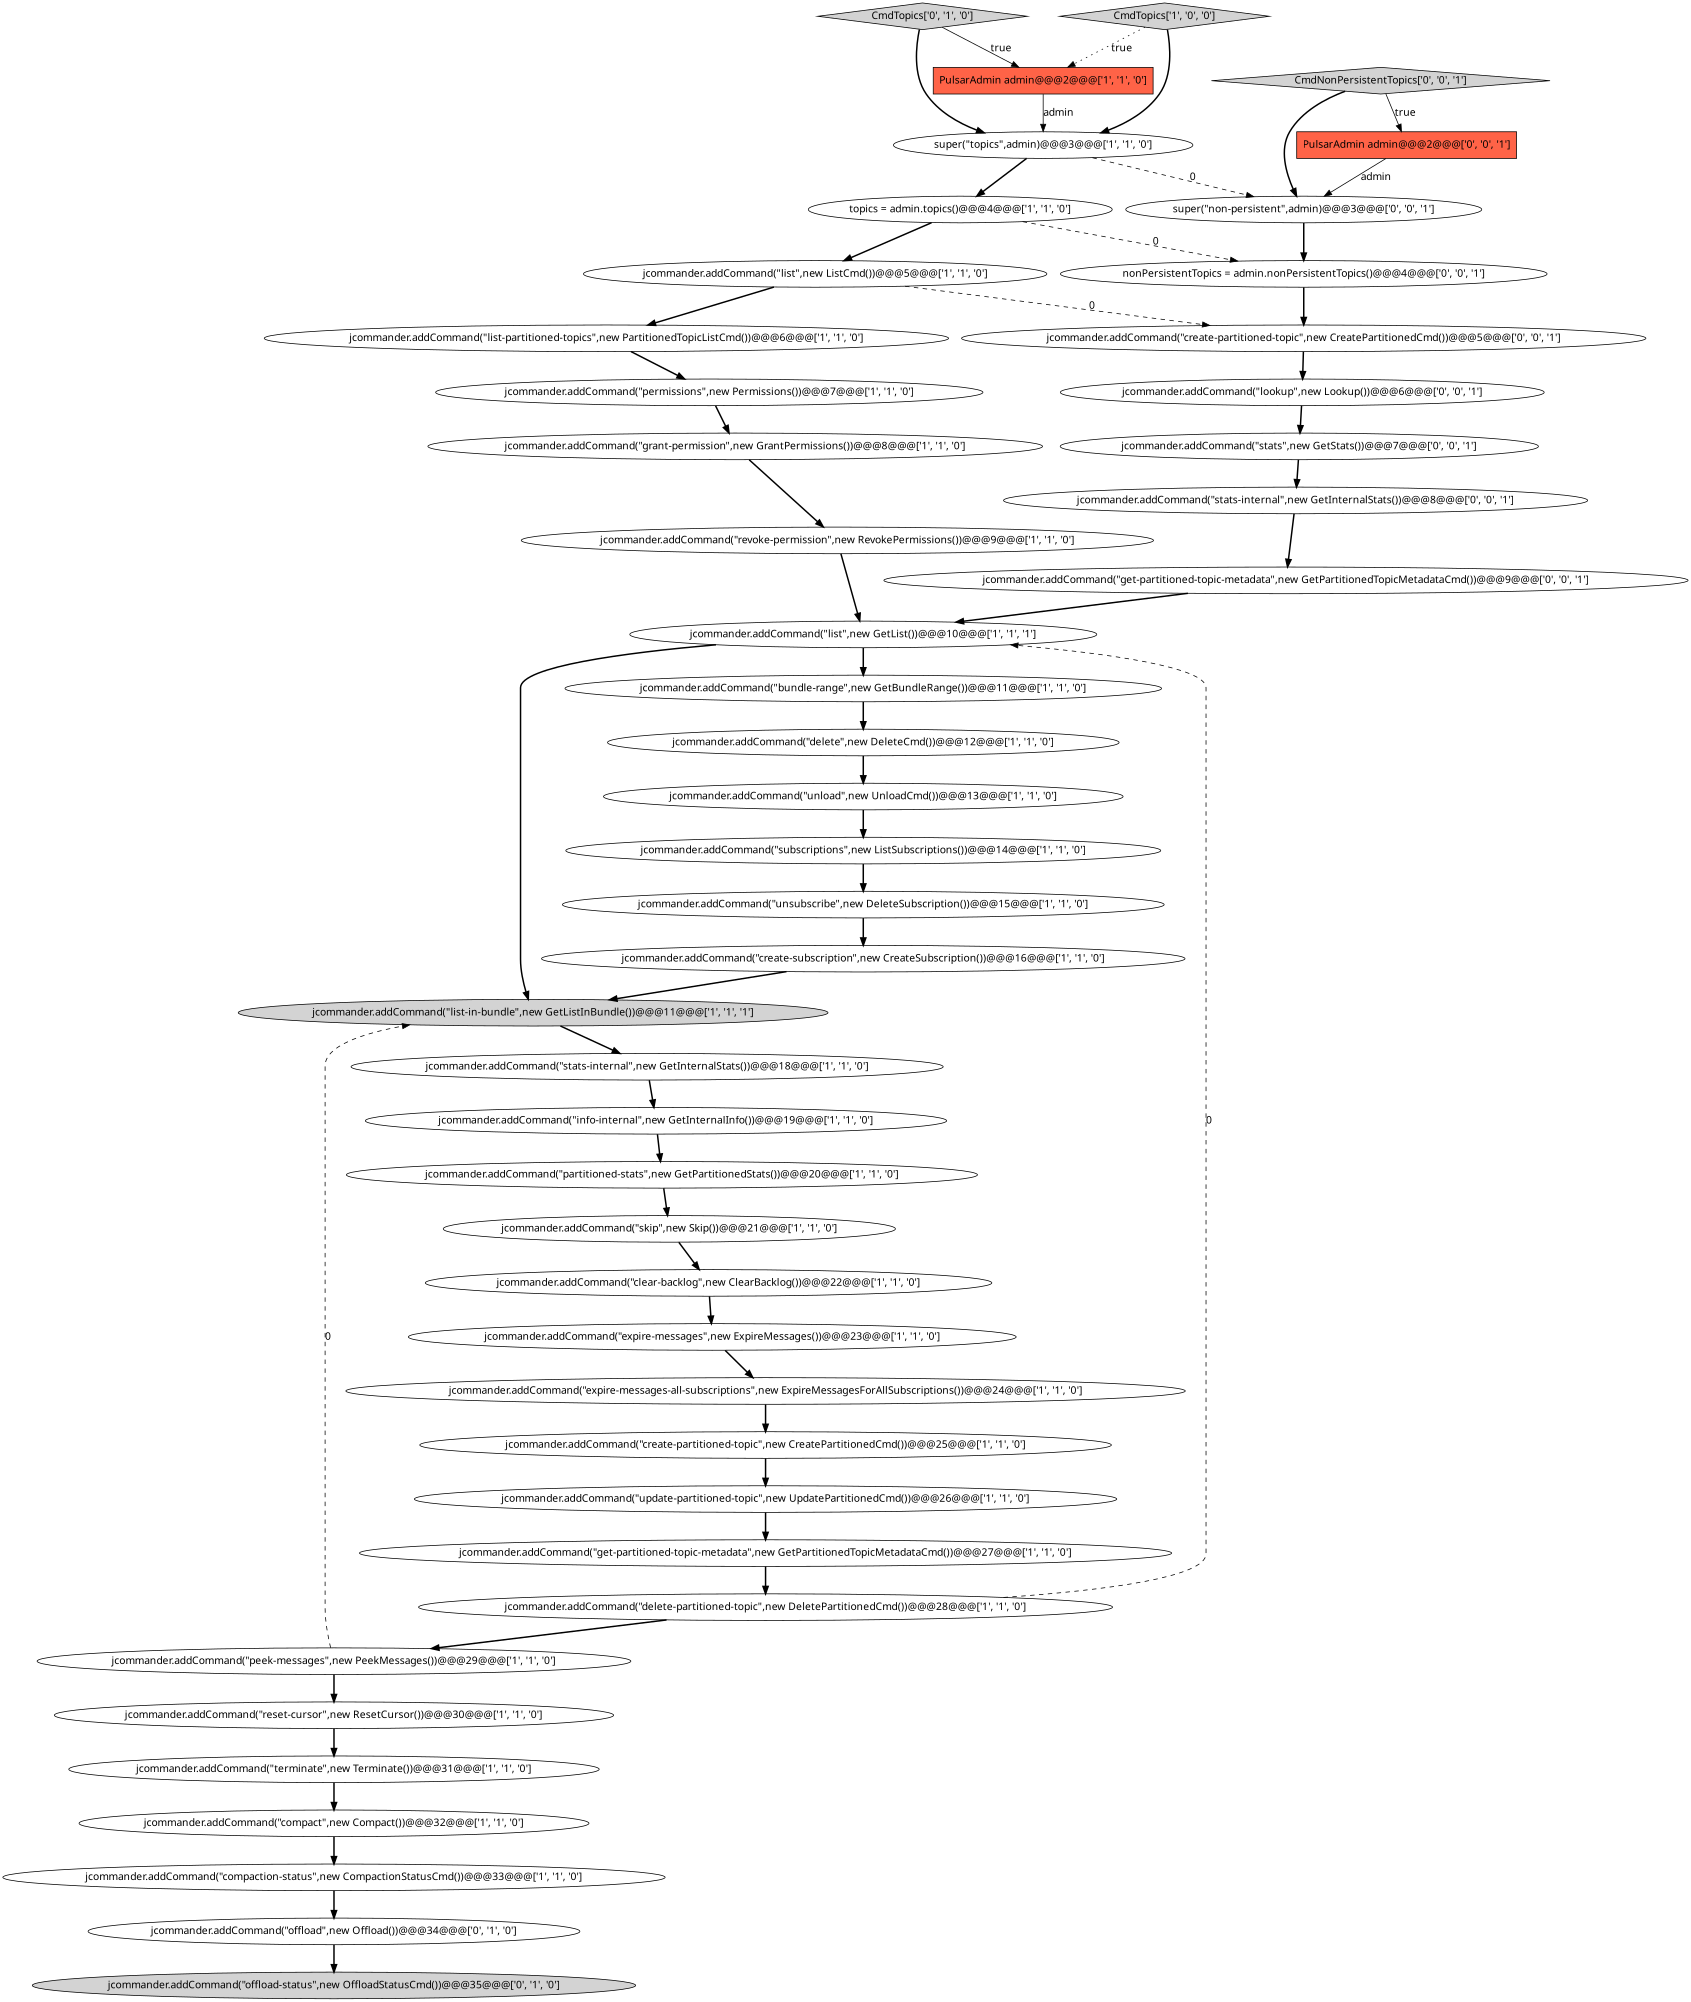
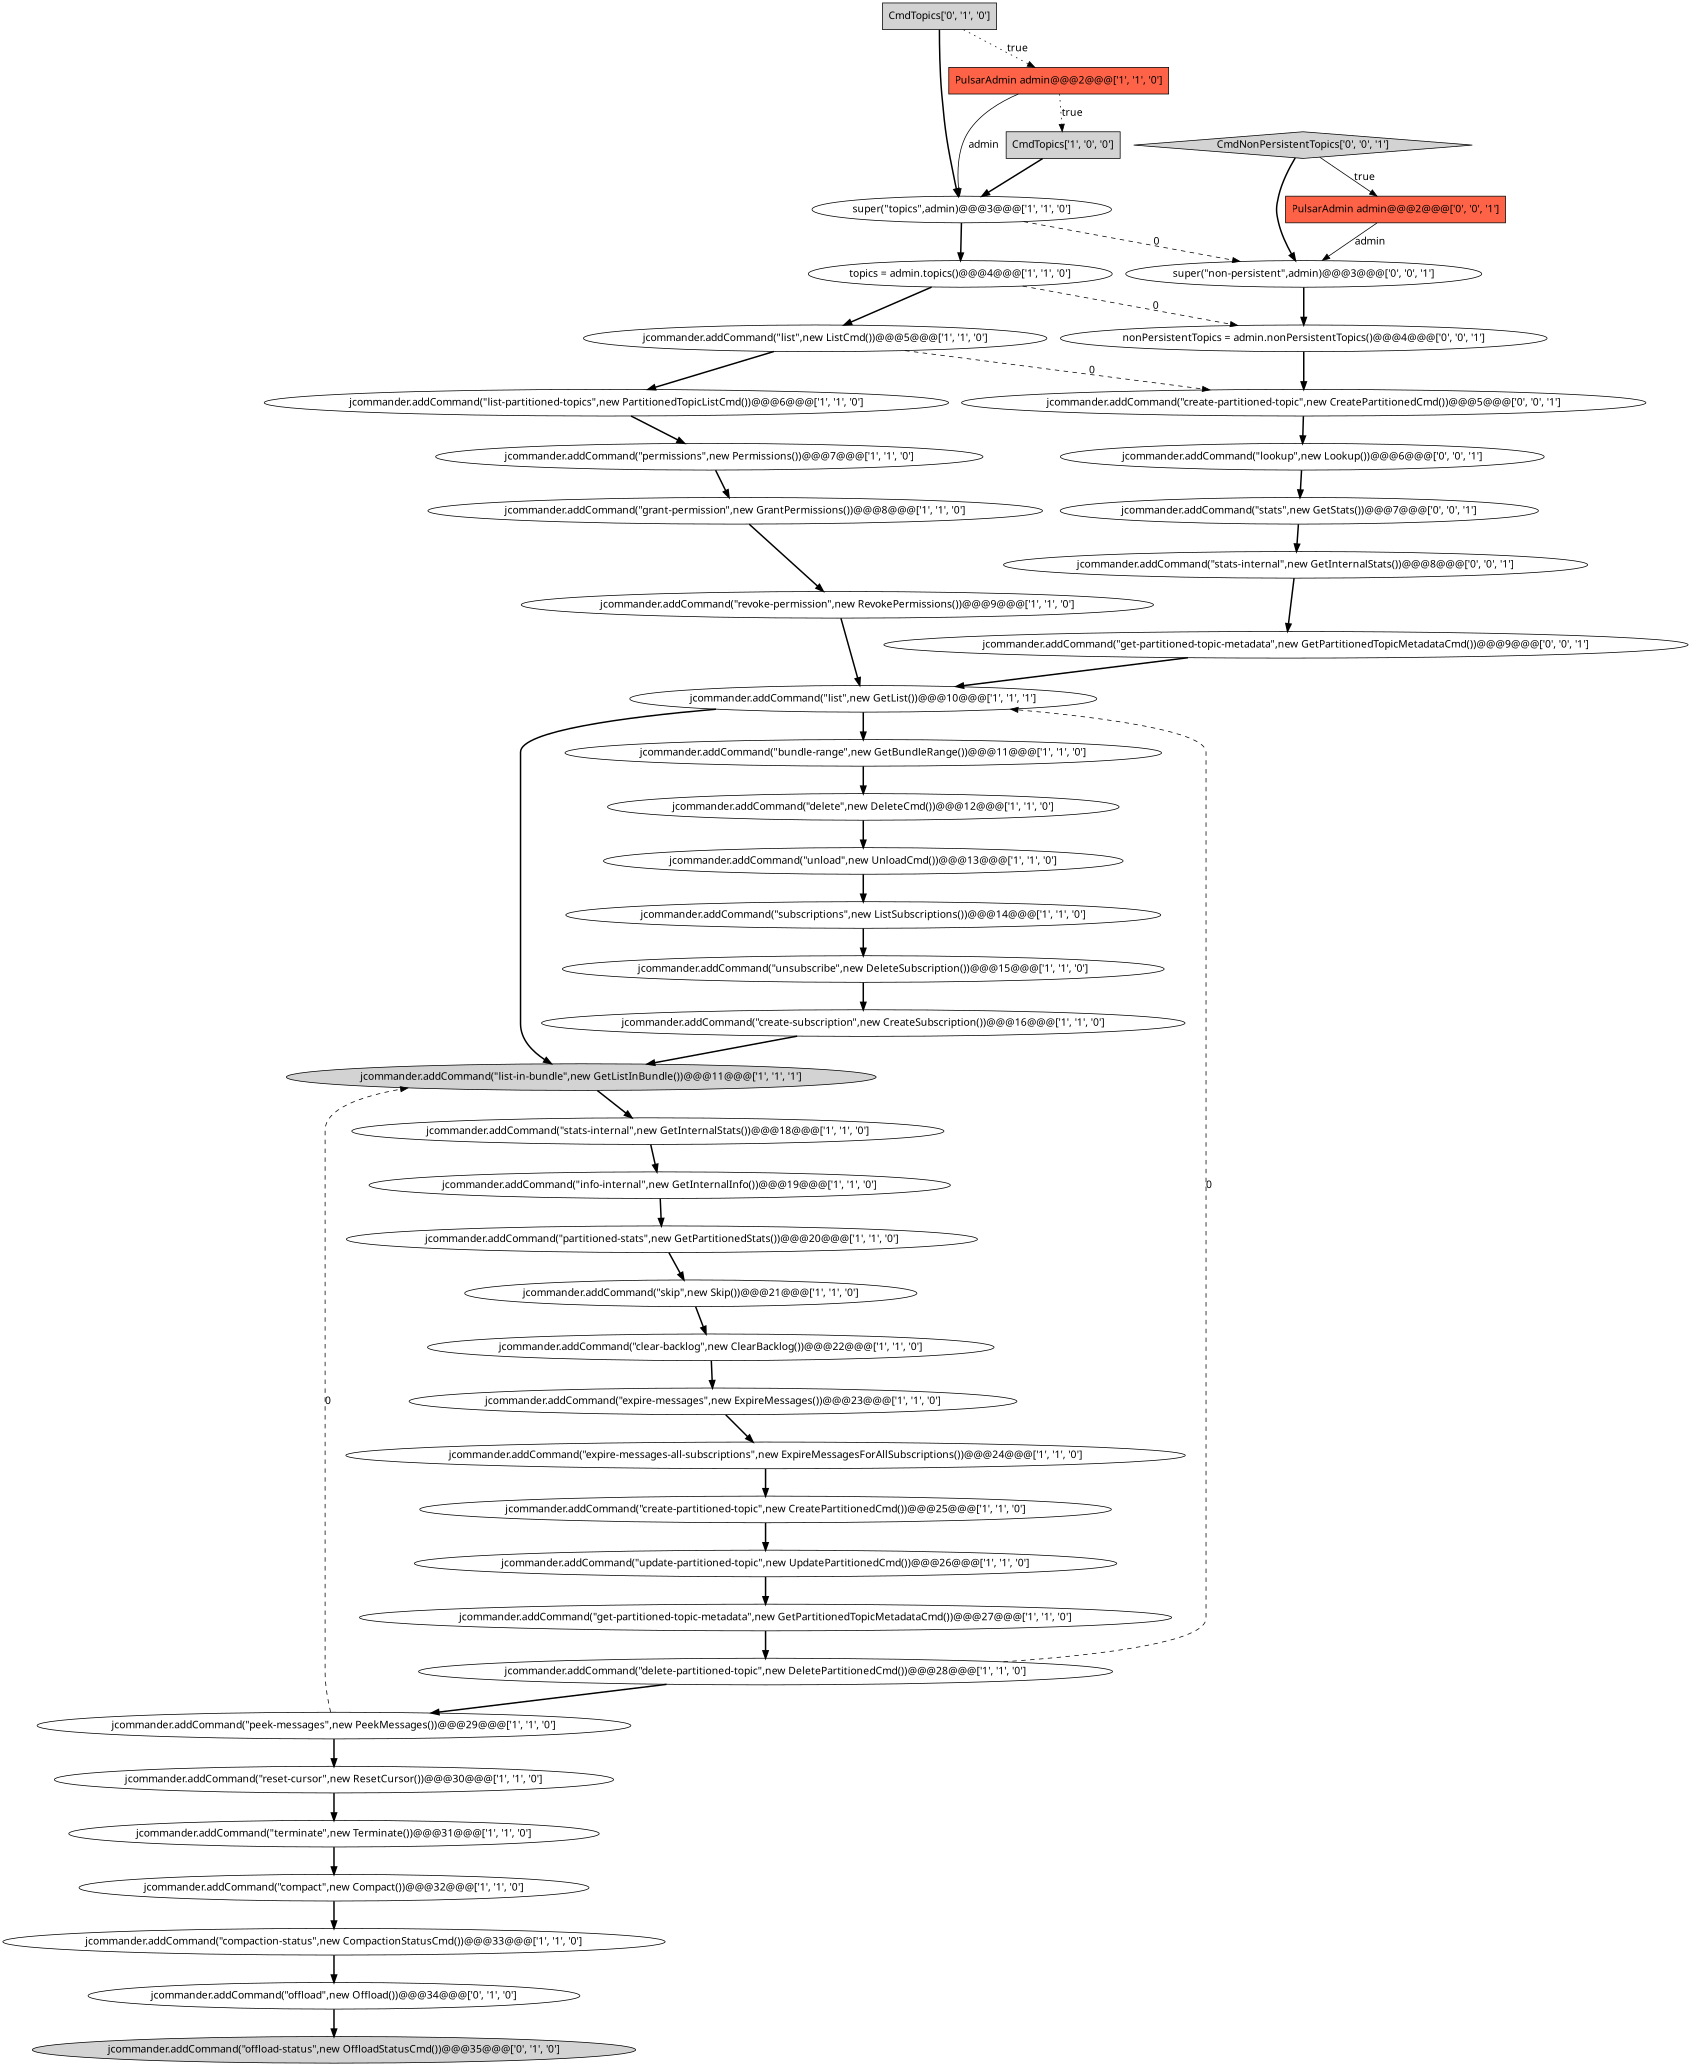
(923, 16) -> (940, 16)
(1165, 16) -> (1063, 145)
(1110, 45) -> (1061, 109)
(977, 46) -> (996, 47)
